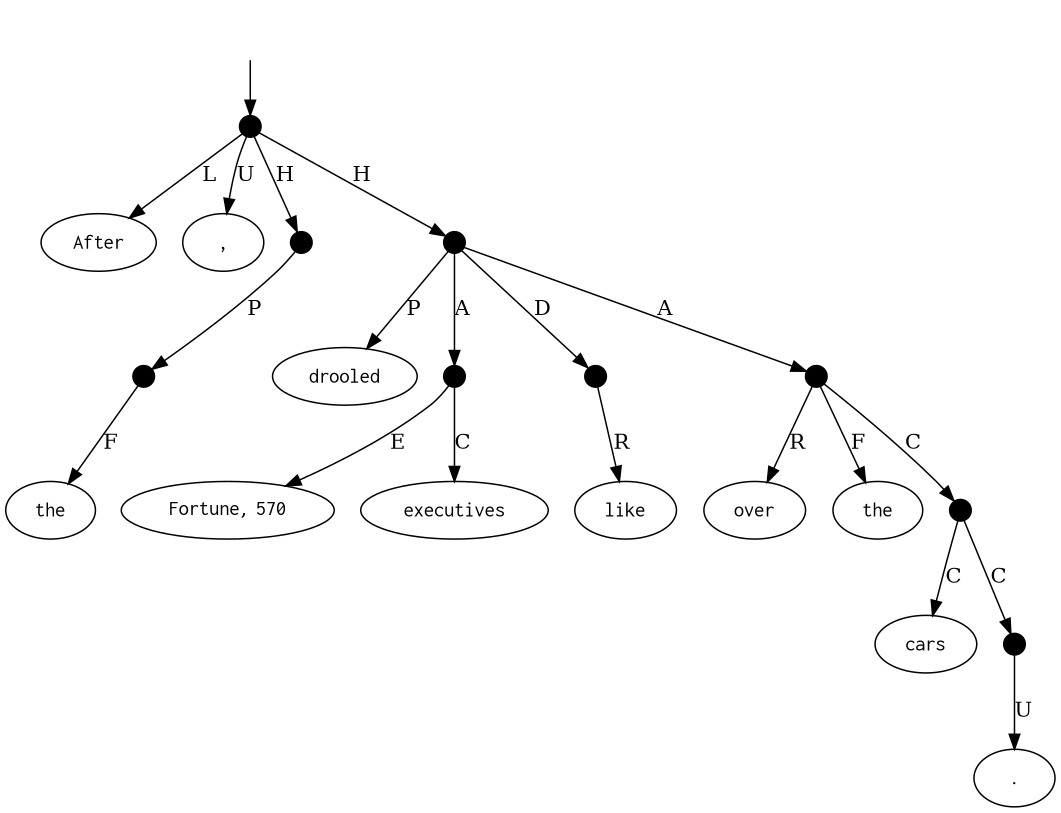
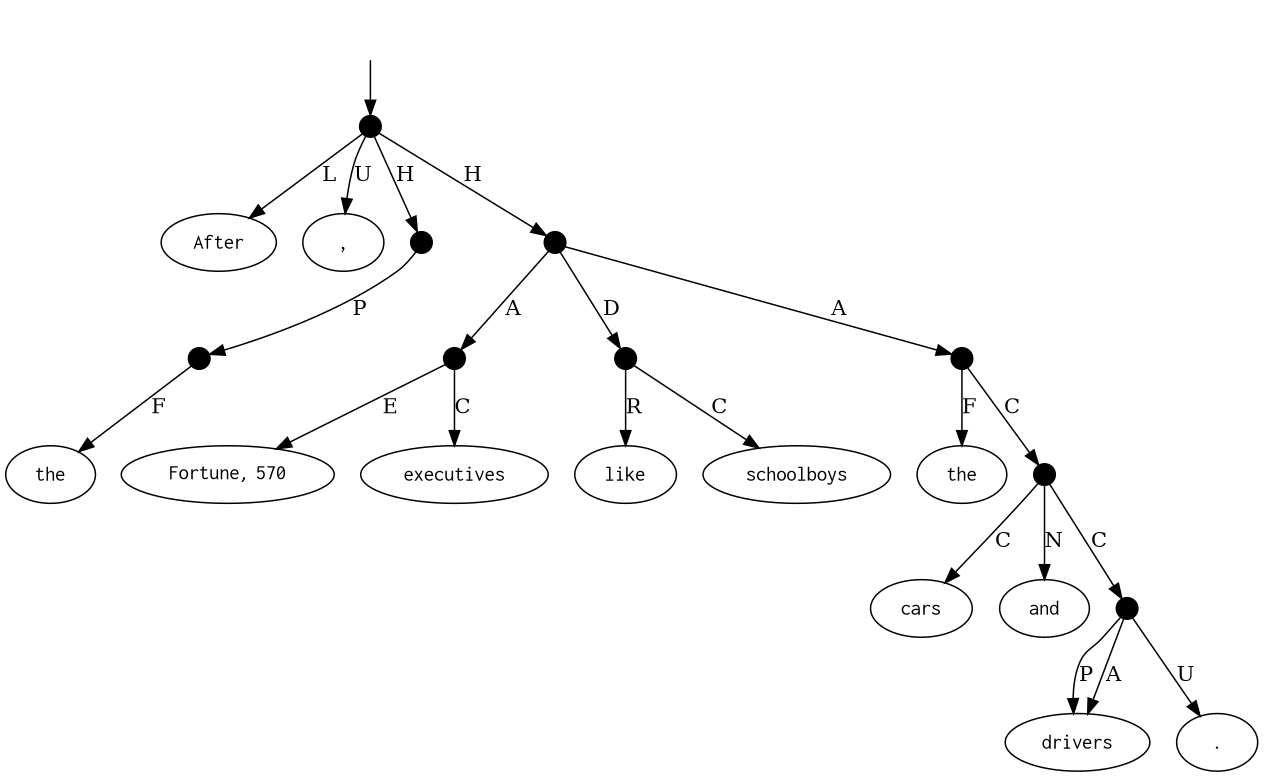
(345, 376) -> none
none -> (797, 475)
(755, 510) -> none
none -> (1045, 608)
none -> (1078, 742)
